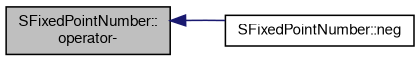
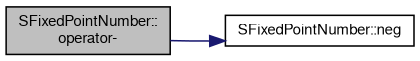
(205, 20) -> (190, 41)
